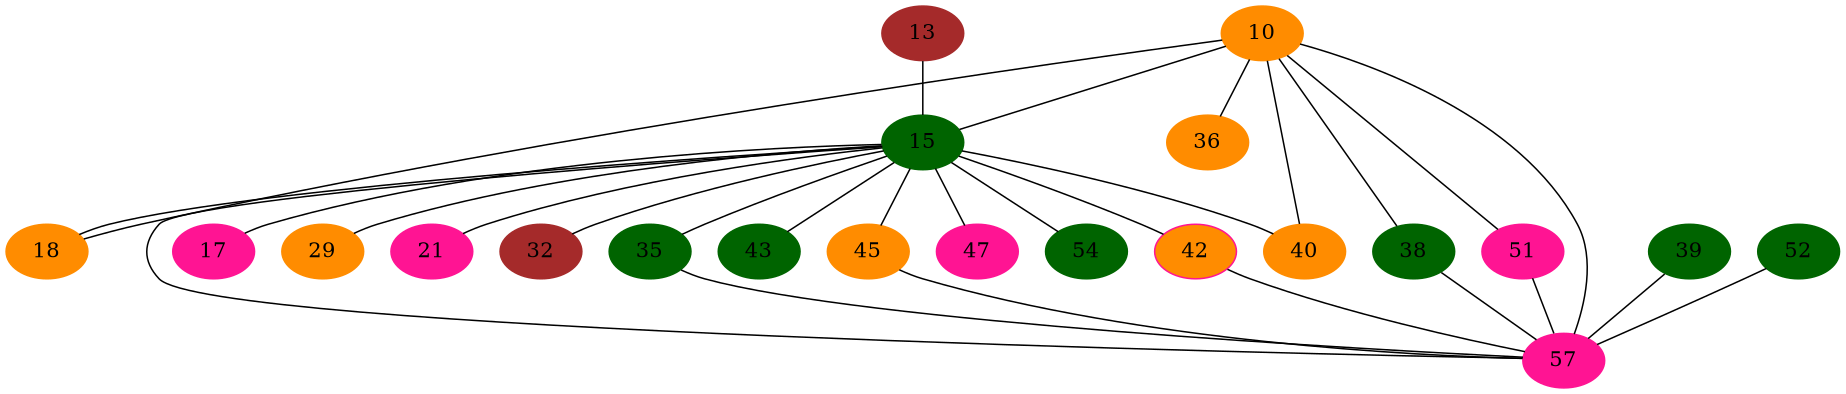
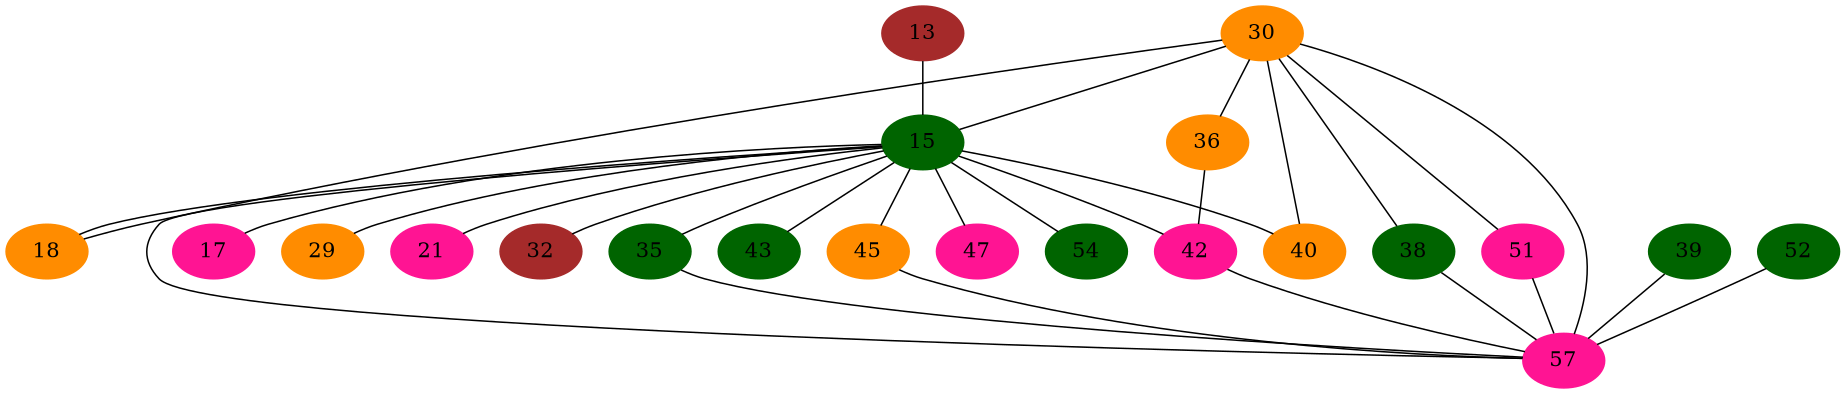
(1262, 33) -> (1262, 33)
none -> (1202, 197)
(1196, 252) -> (1196, 252)
